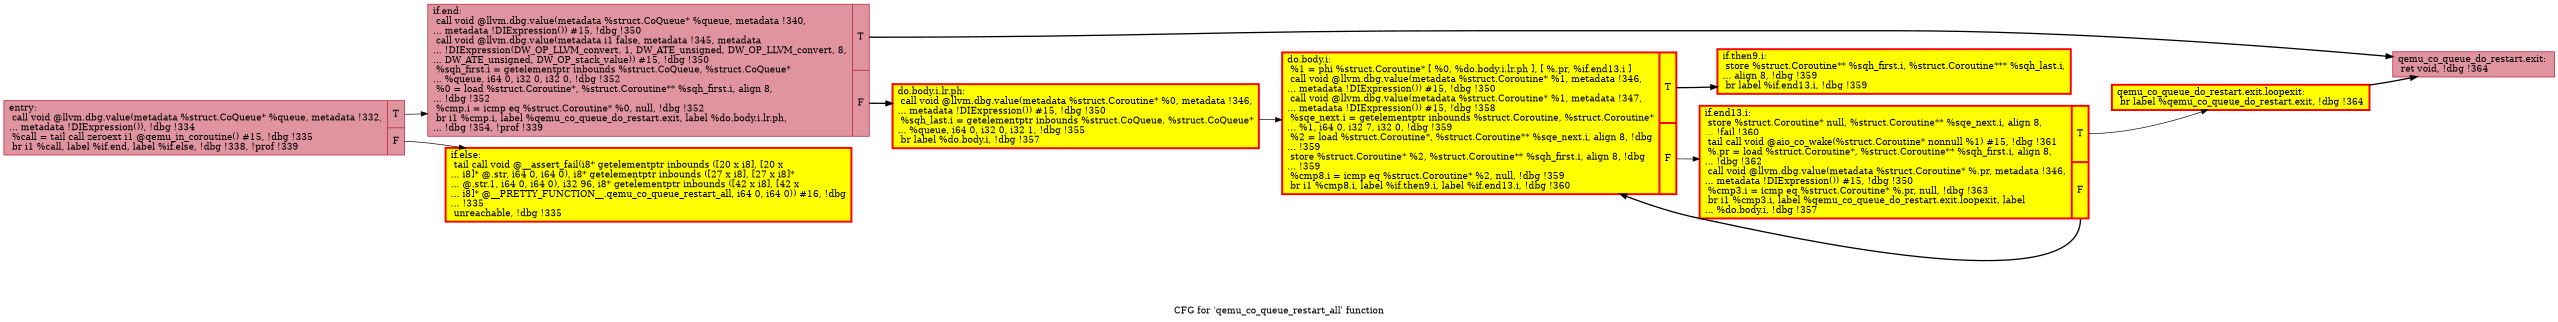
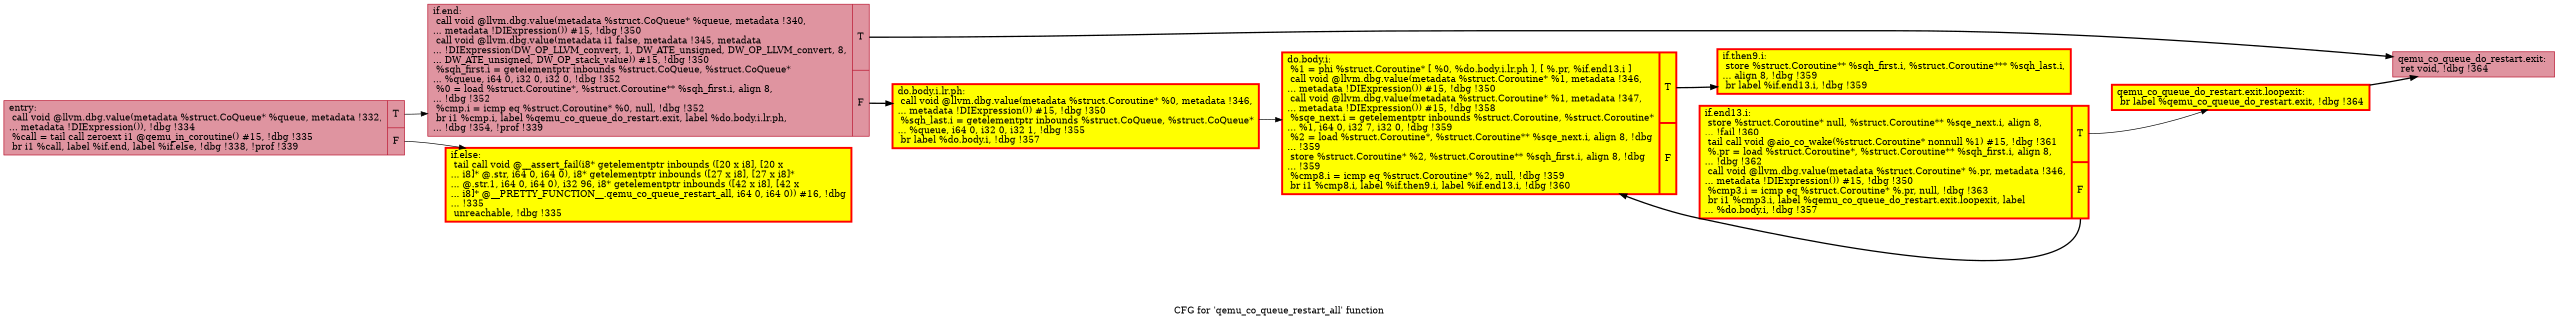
(1685, 159) -> none
